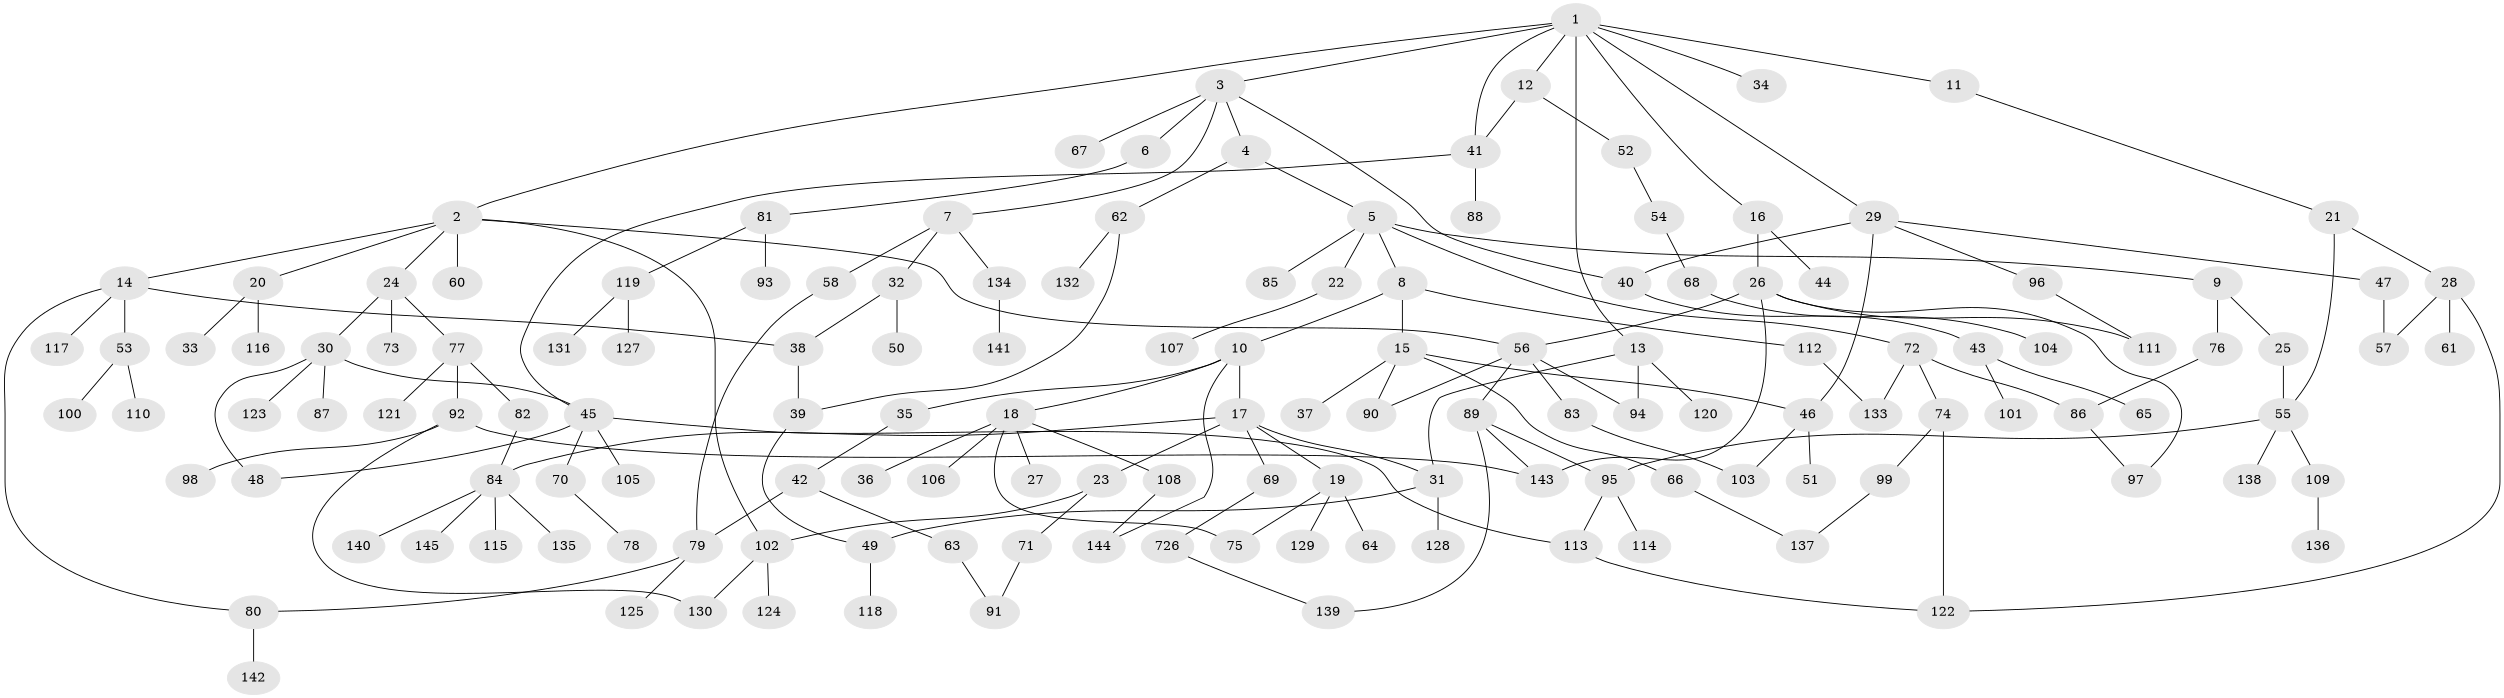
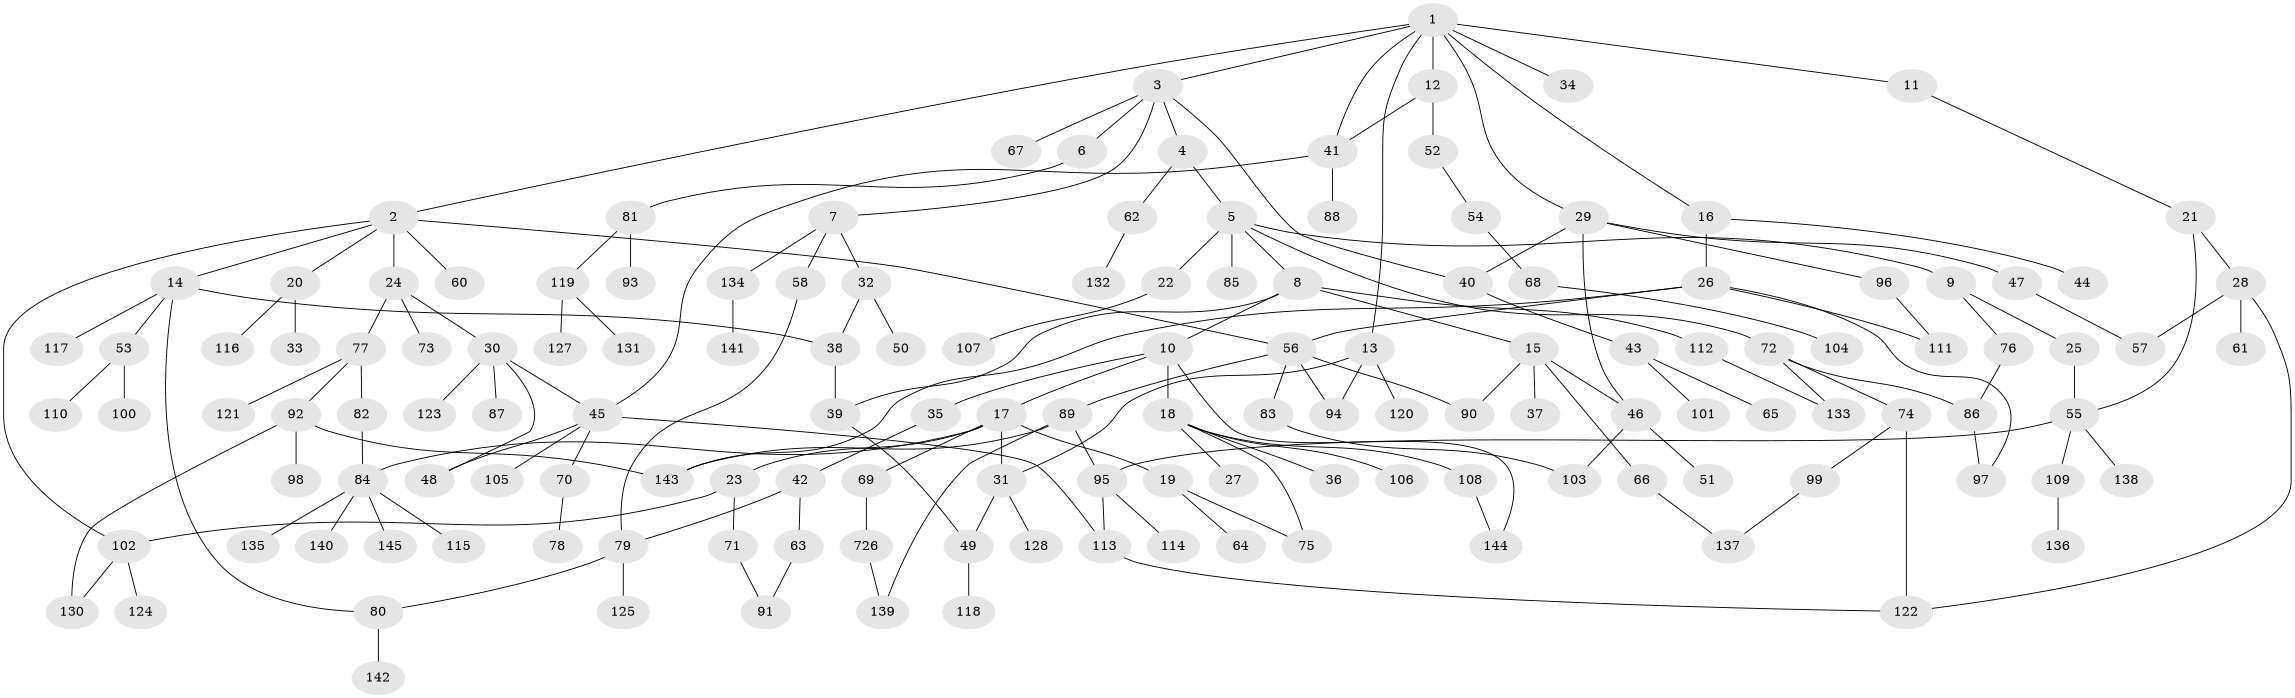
(1010, 377) -> (1059, 326)
(1303, 547) -> none
